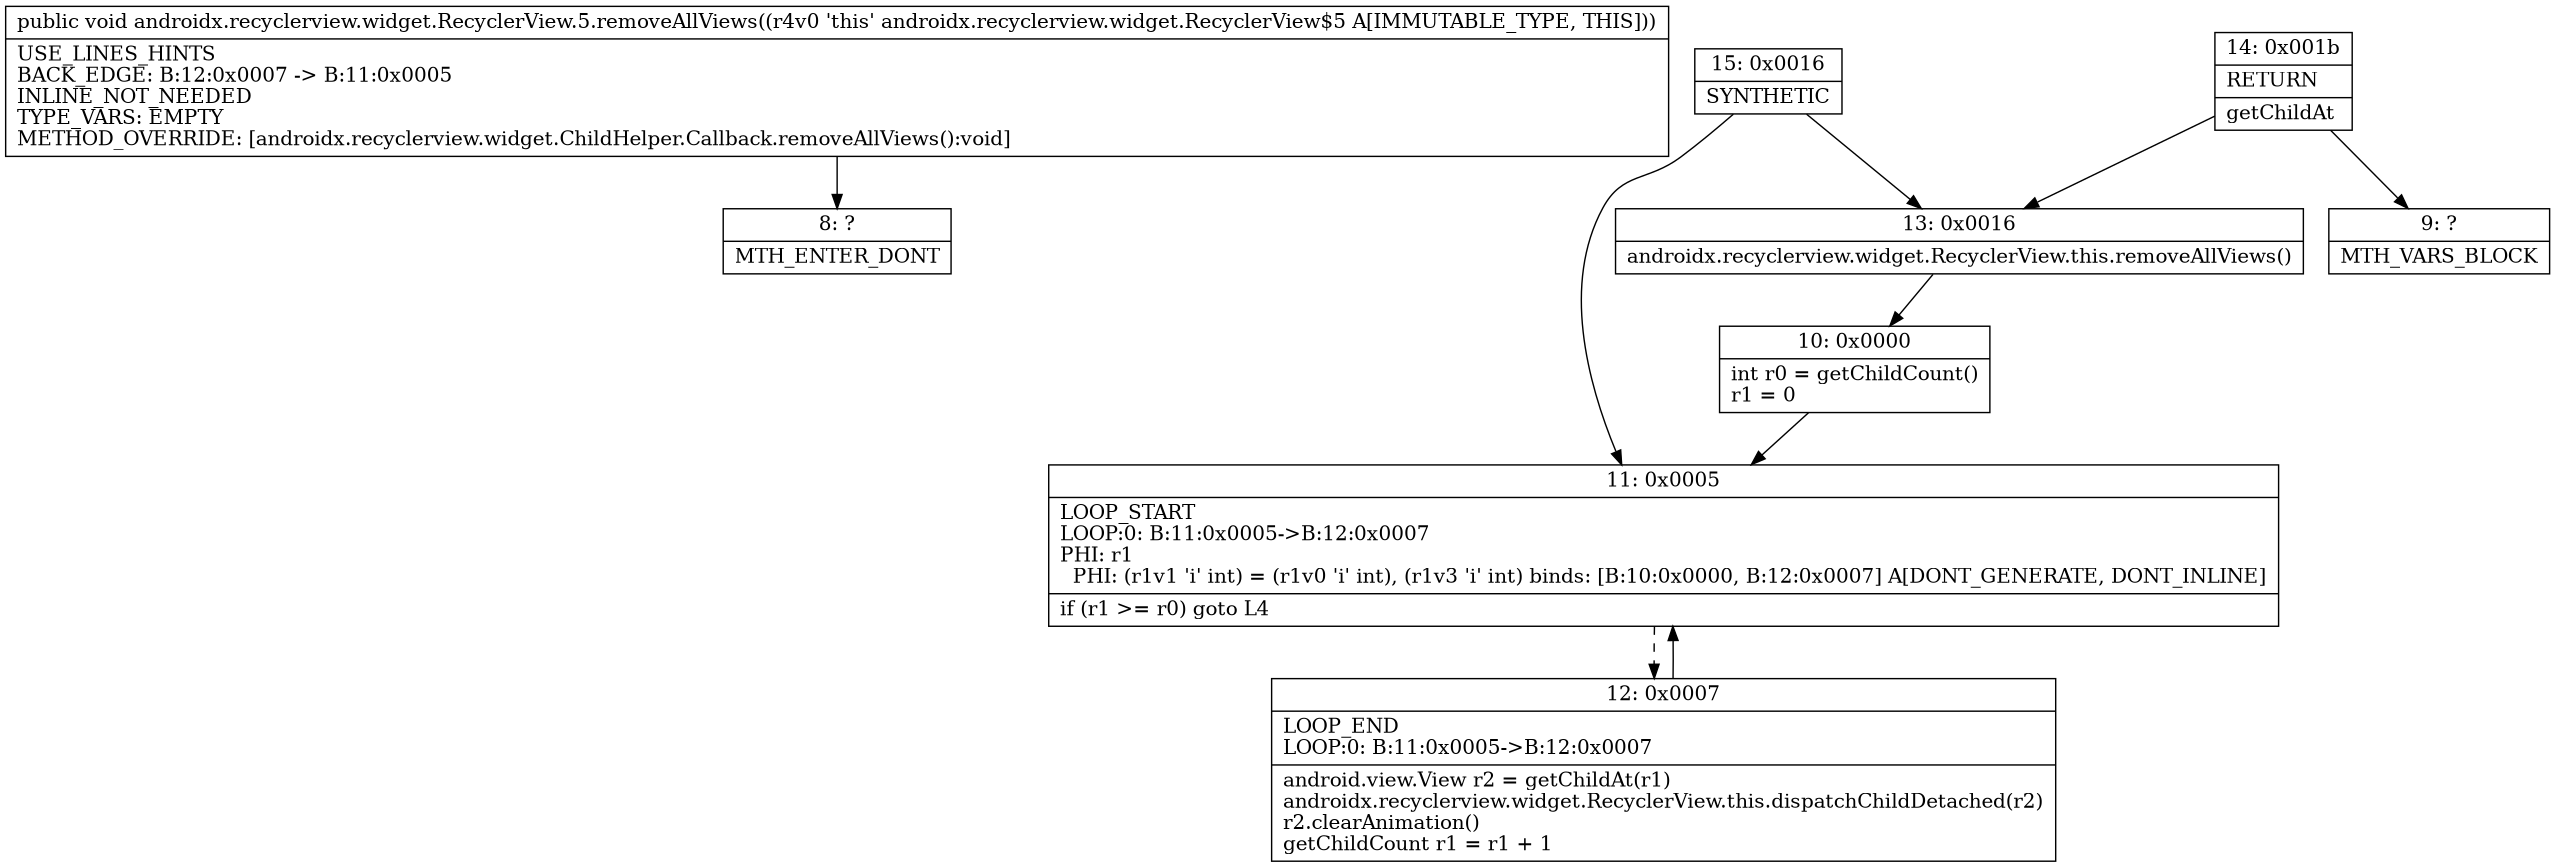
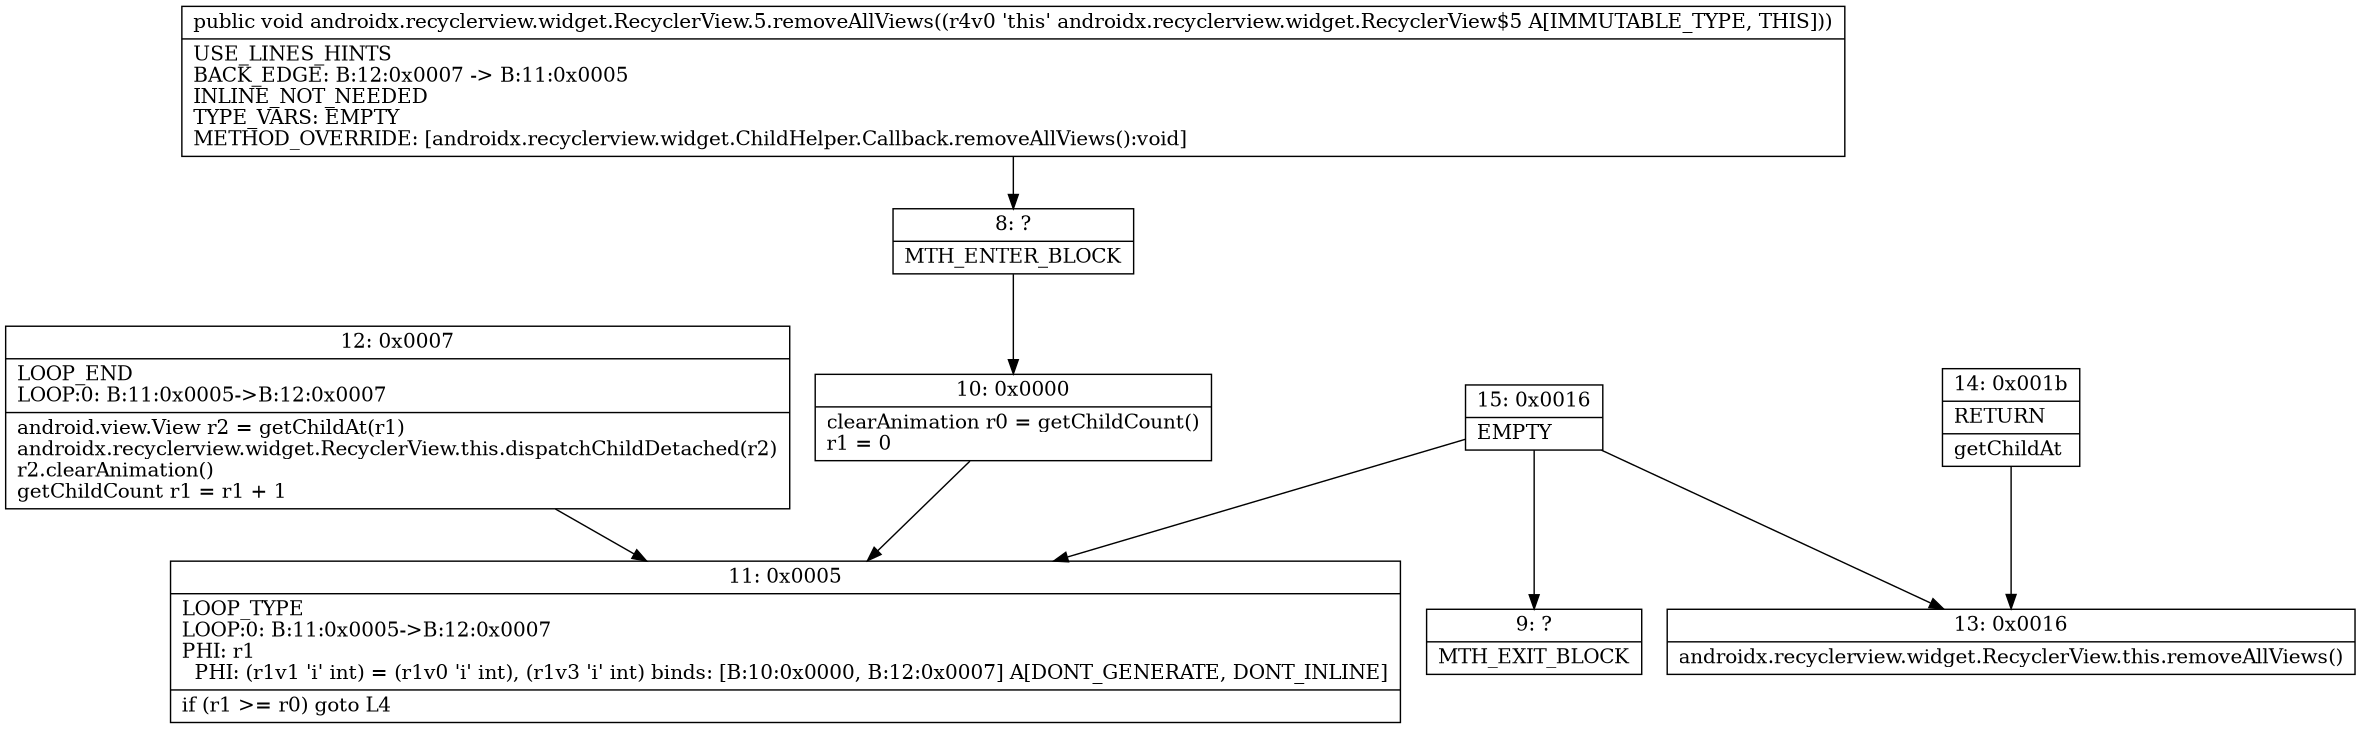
(1768, 97) -> (1514, 433)
(2364, 164) -> (1534, 522)
(837, 257) -> (1013, 257)
(2439, 257) -> (1534, 657)
(1916, 295) -> (1013, 317)
(1855, 374) -> (1013, 422)
(1128, 513) -> (243, 609)
(1654, 645) -> none
